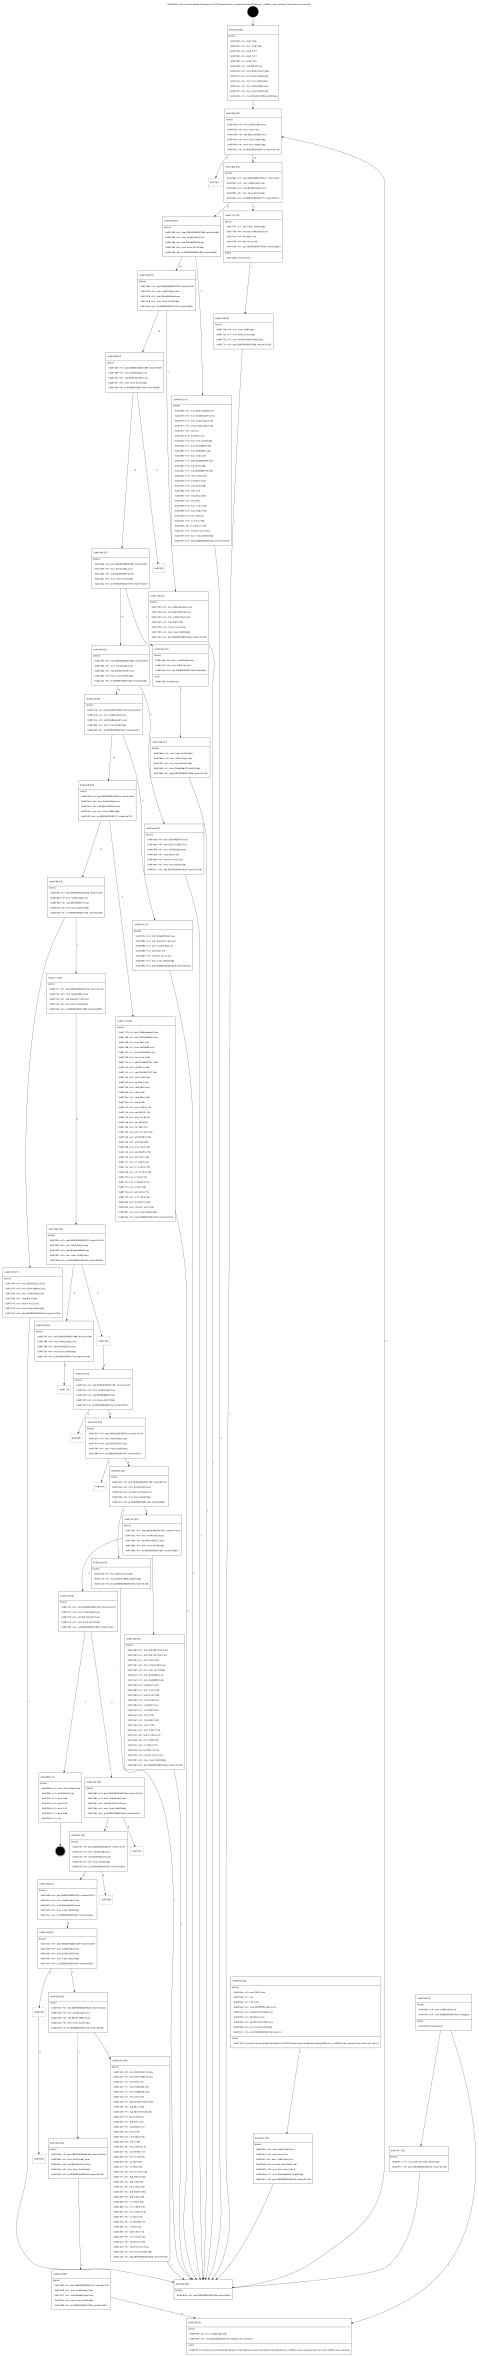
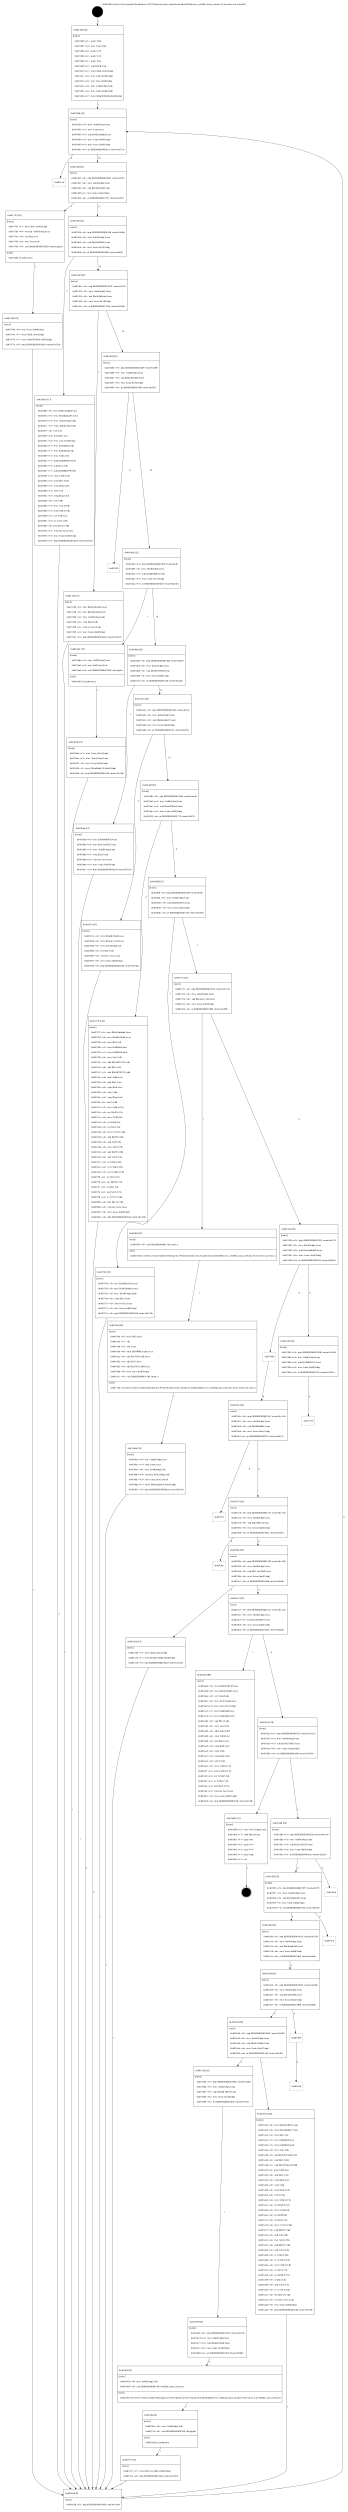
none -> (202, 1245)
(181, 2025) -> none
(472, 2205) -> (185, 2406)
